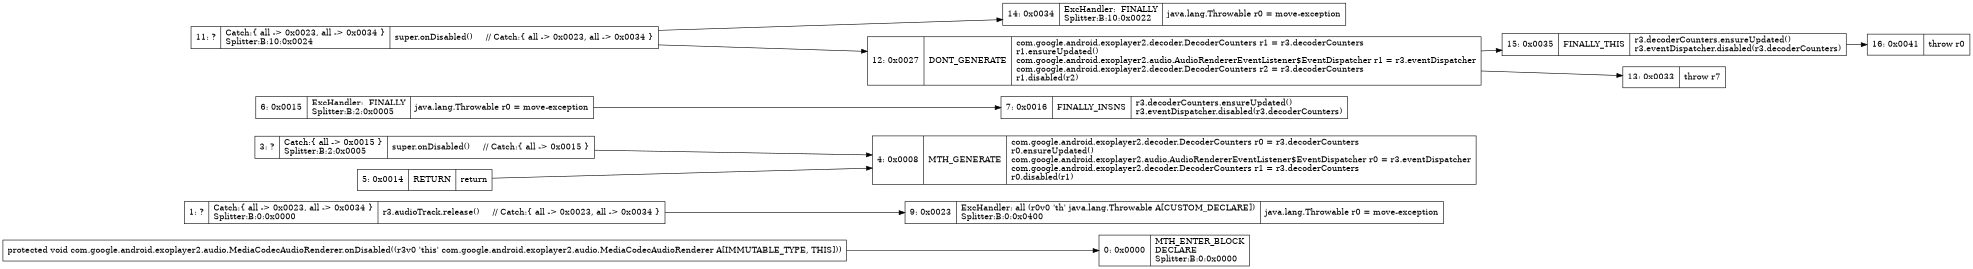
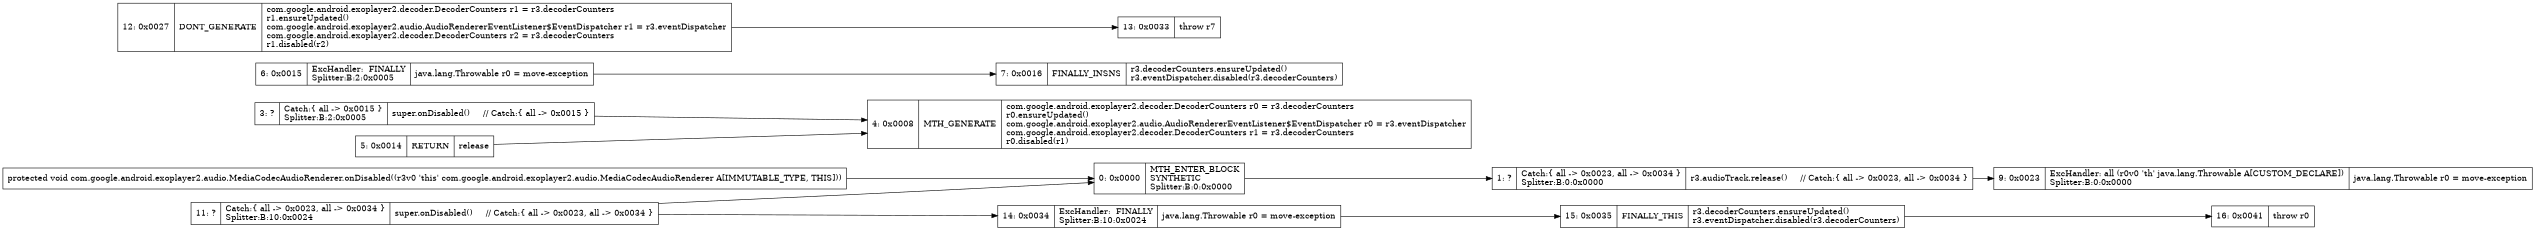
(1108, 18) -> (1103, 220)
(760, 48) -> (873, 194)
(1489, 51) -> (1448, 216)
none -> (1365, 178)
(474, 180) -> (474, 146)
(1002, 217) -> (2091, 183)
(1176, 250) -> (1176, 178)
